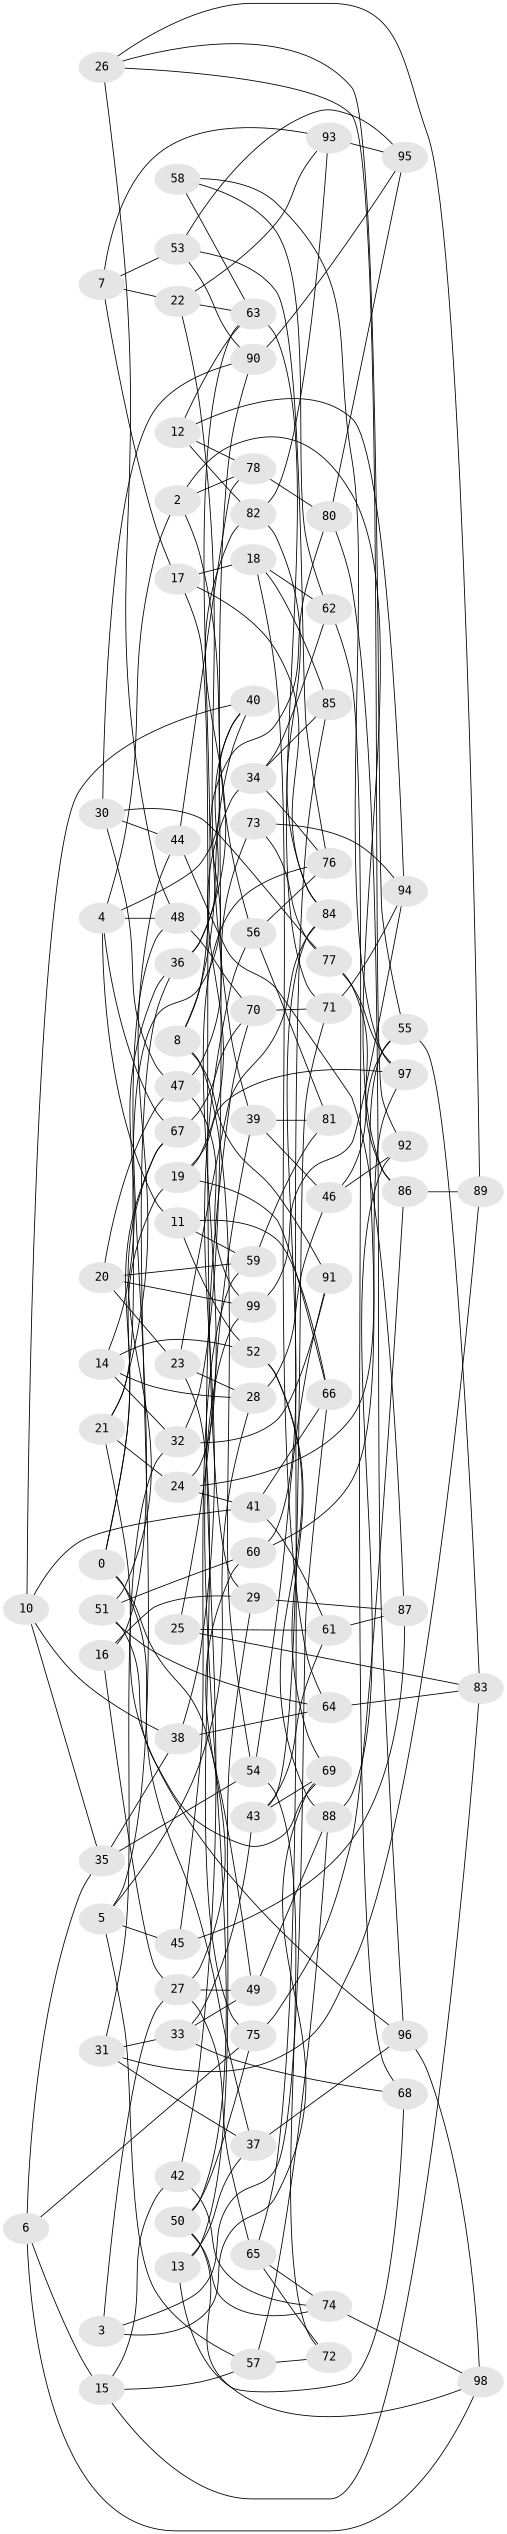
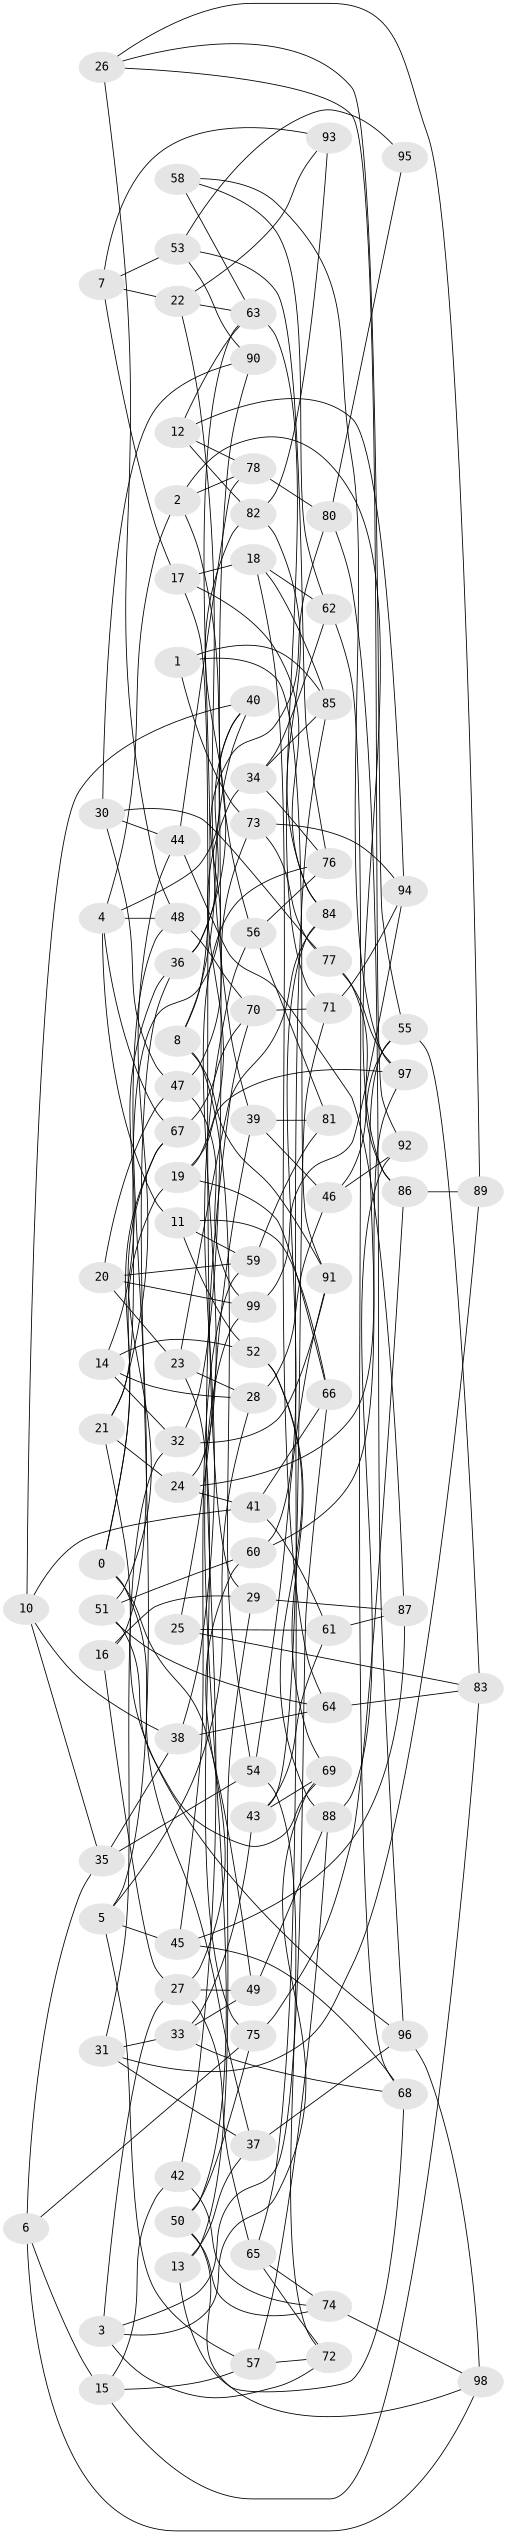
(368, 148) -> none
(334, 261) -> none
none -> (178, 662)
none -> (306, 1988)
none -> (207, 2397)
